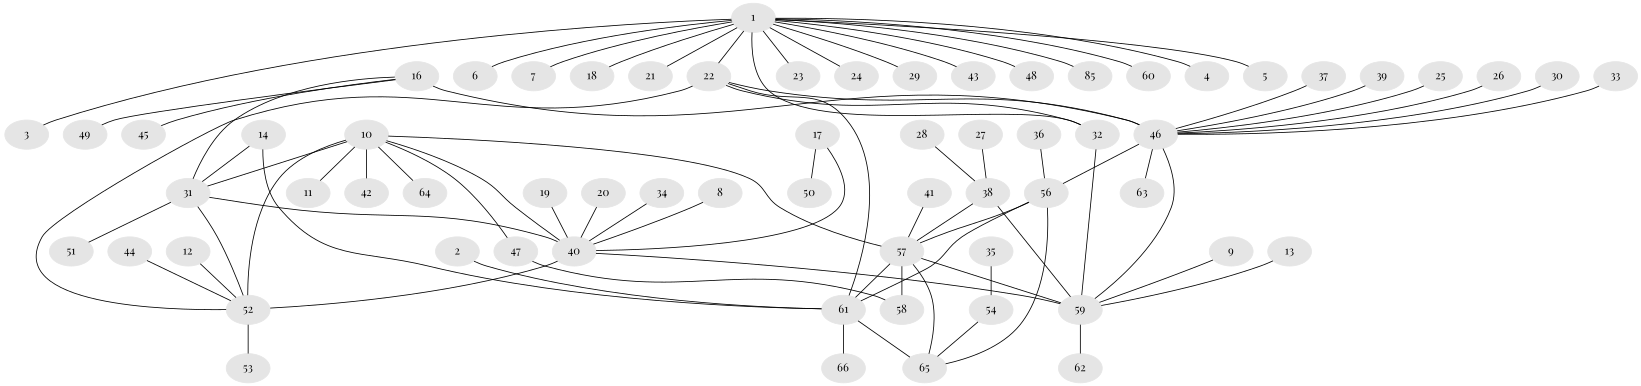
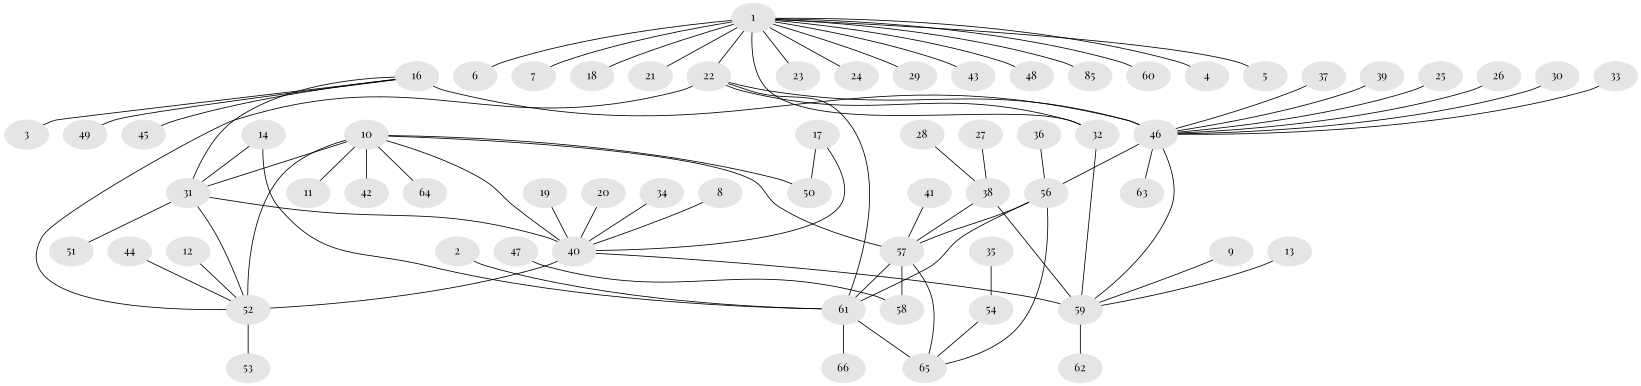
(384, 50) -> (140, 110)
(455, 179) -> (592, 148)
(984, 278) -> none
